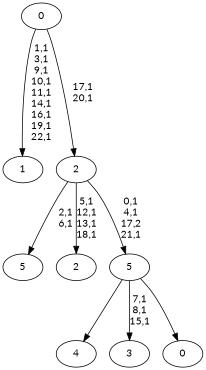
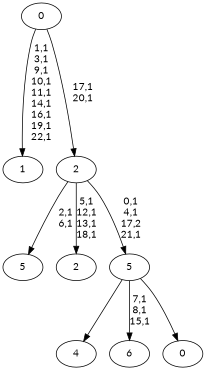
(130, 354) -> (130, 354)
